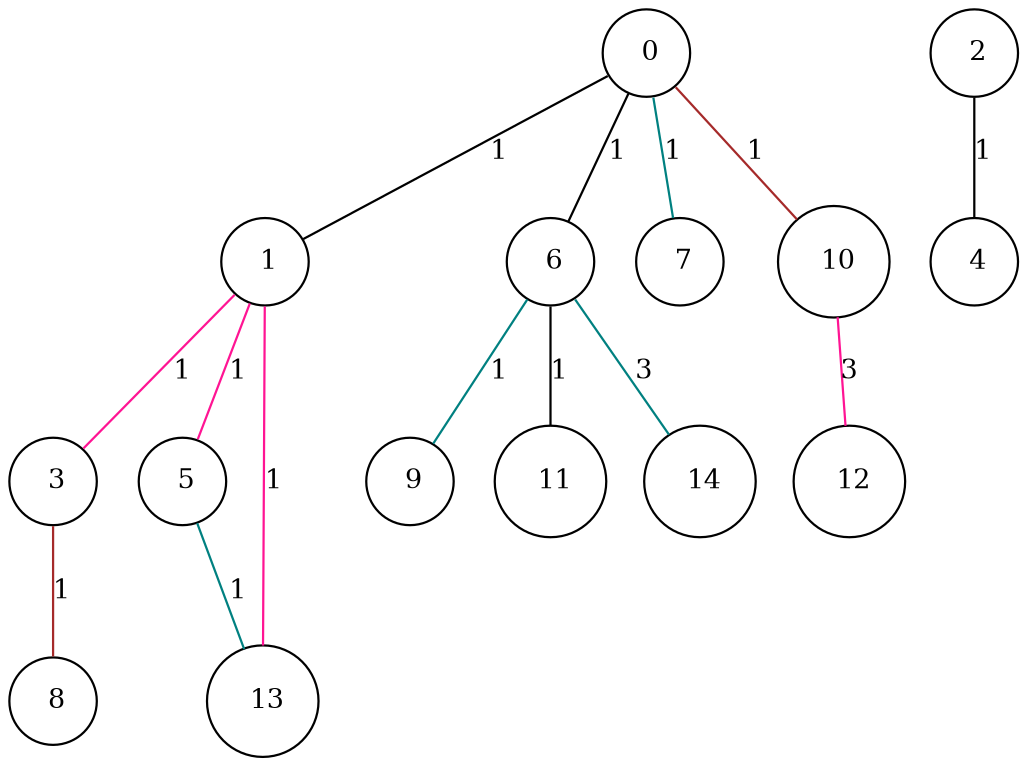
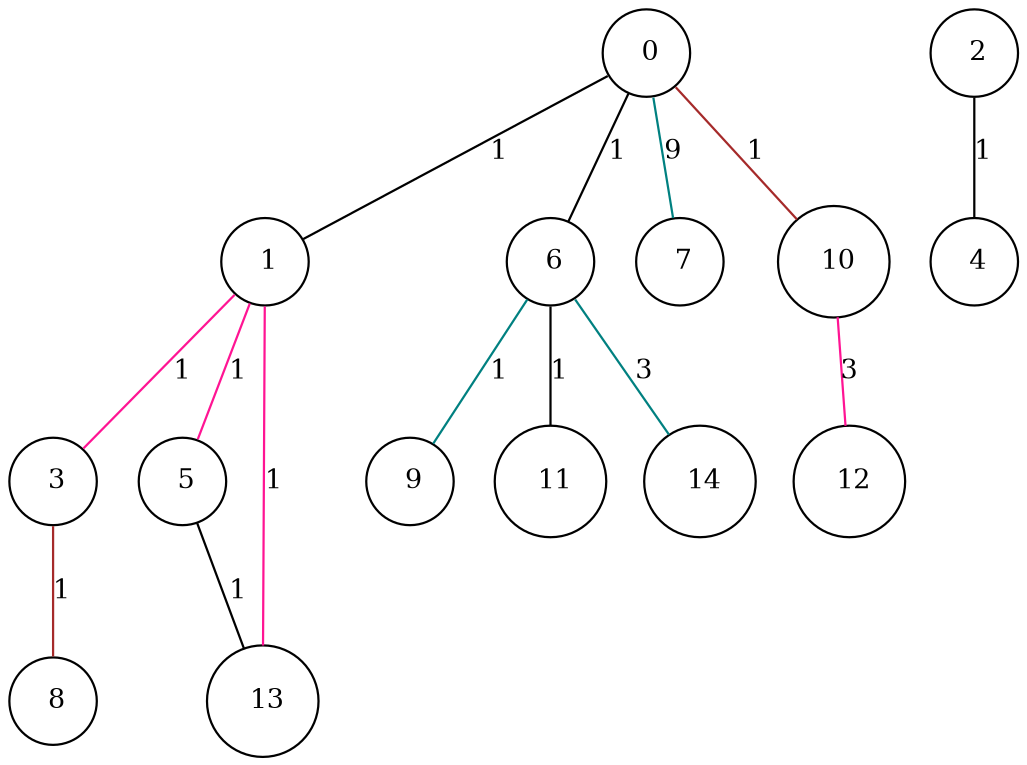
(673, 152) -> (673, 152)
(221, 586) -> (221, 586)
